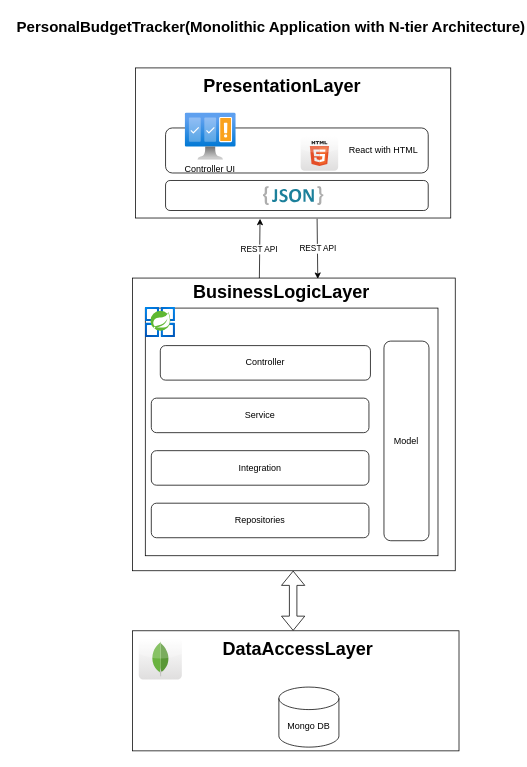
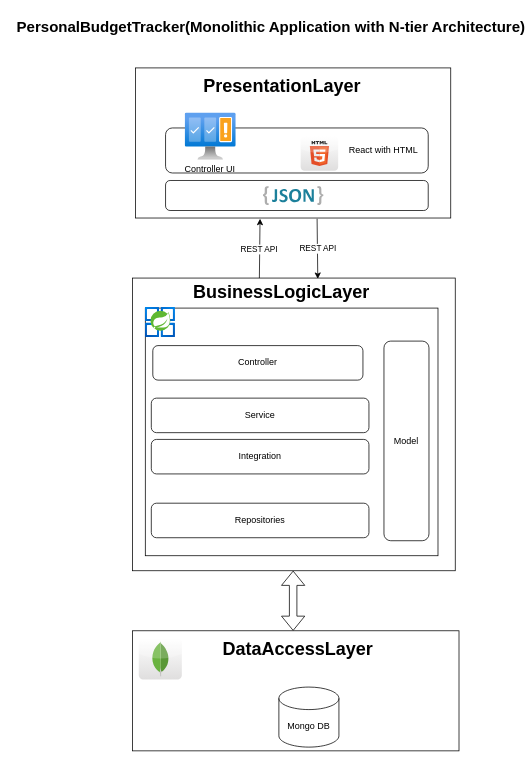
(265, 363) -> (258, 363)
(260, 468) -> (260, 456)
